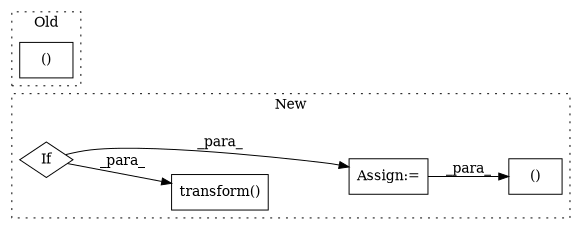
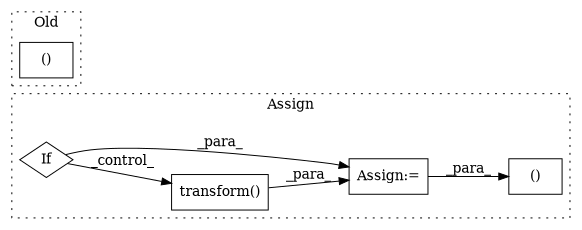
(291, 105) -> (291, 105)
(122, 161) -> (122, 161)
none -> (304, 184)
